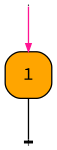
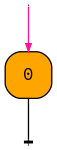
(28, 75) -> (28, 75)
